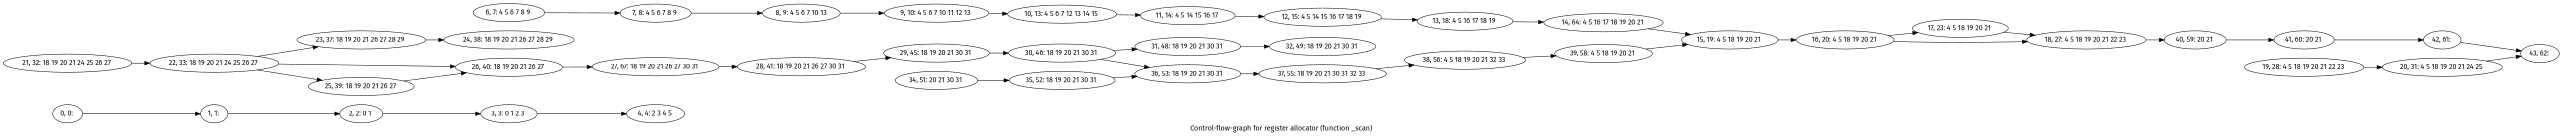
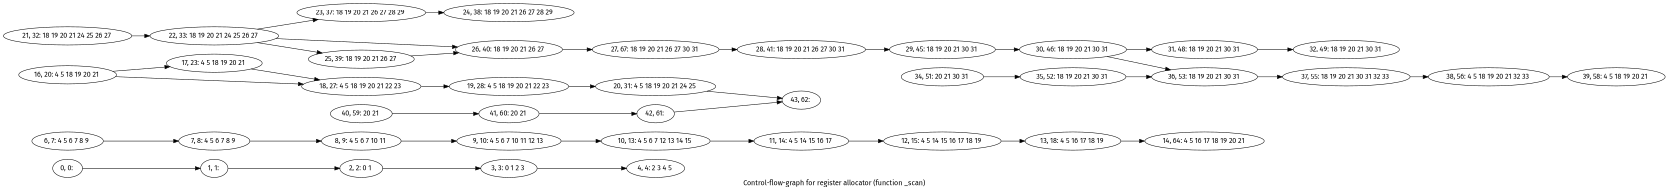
(801, 13) -> (361, 141)
(1730, 40) -> none
(2153, 40) -> (432, 86)
